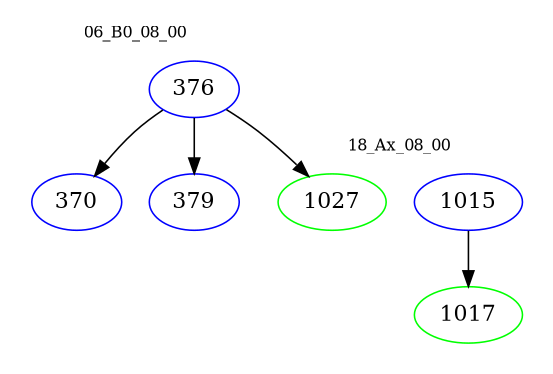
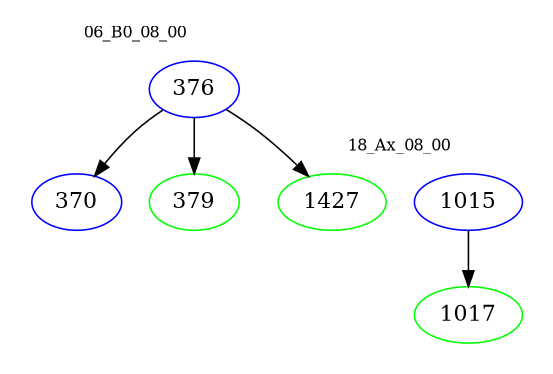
(194, 202) -> (194, 202)
(332, 202) -> (332, 202)
